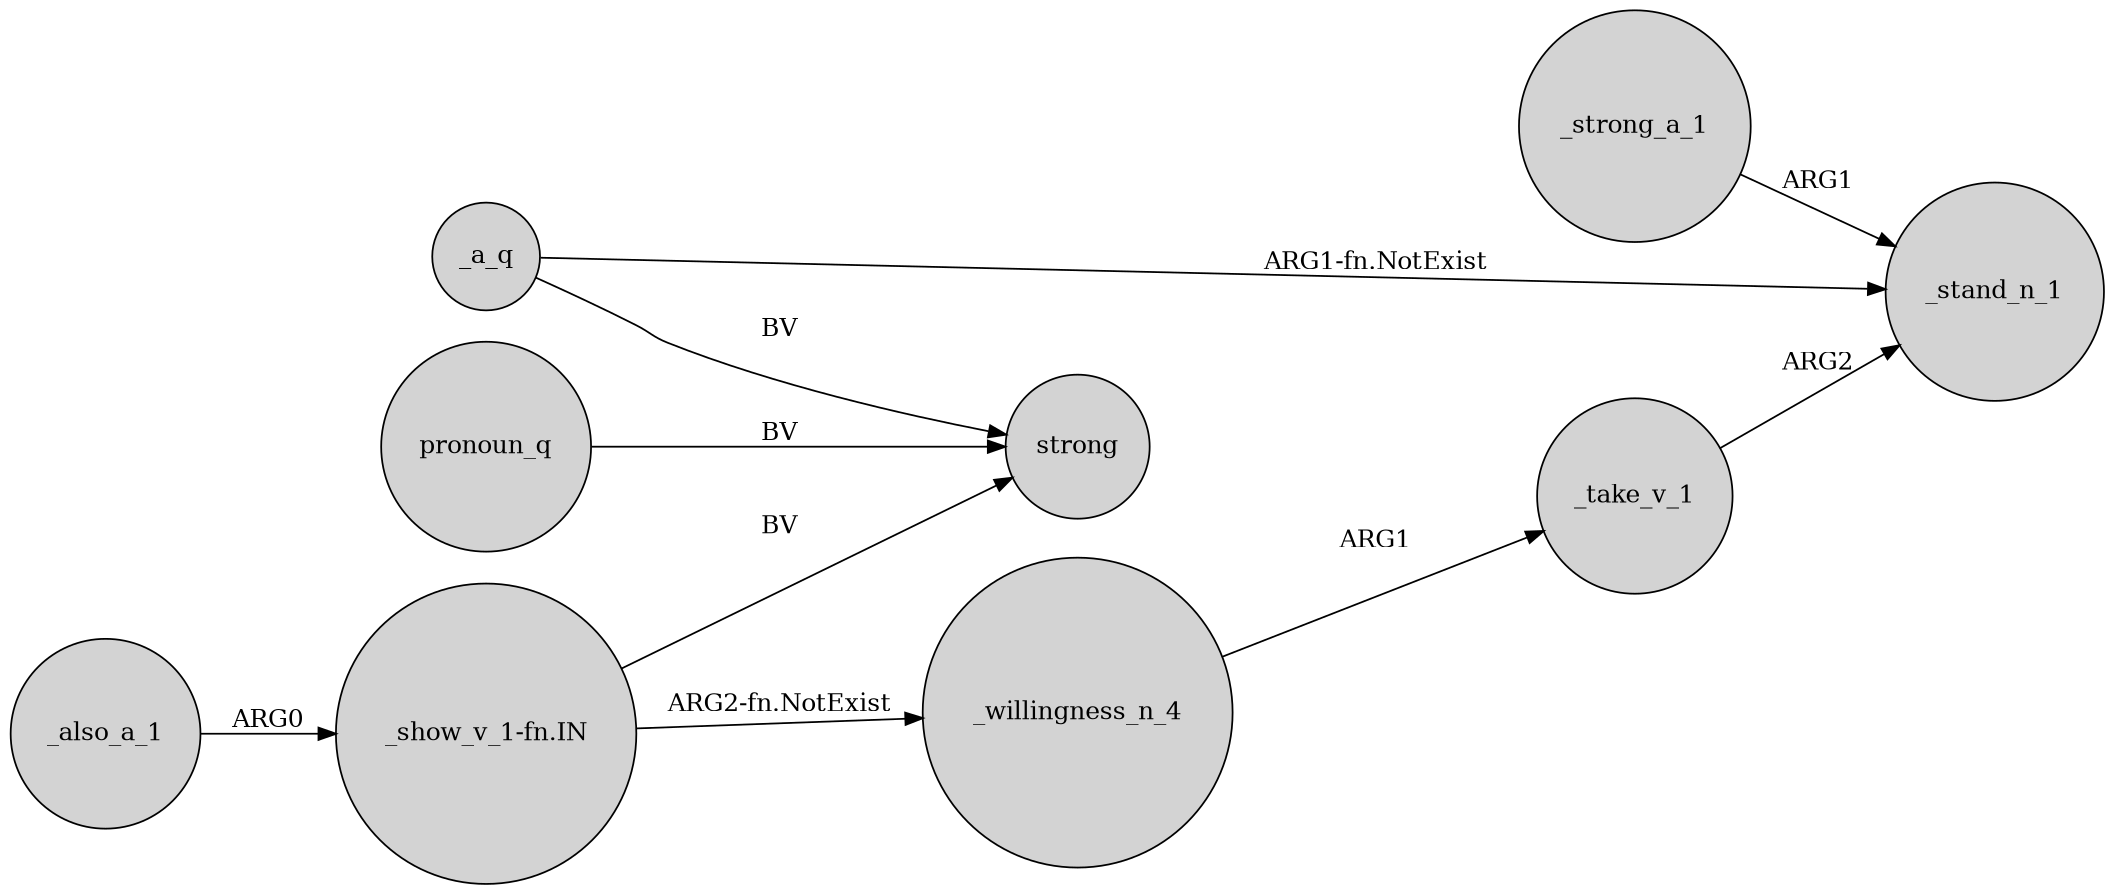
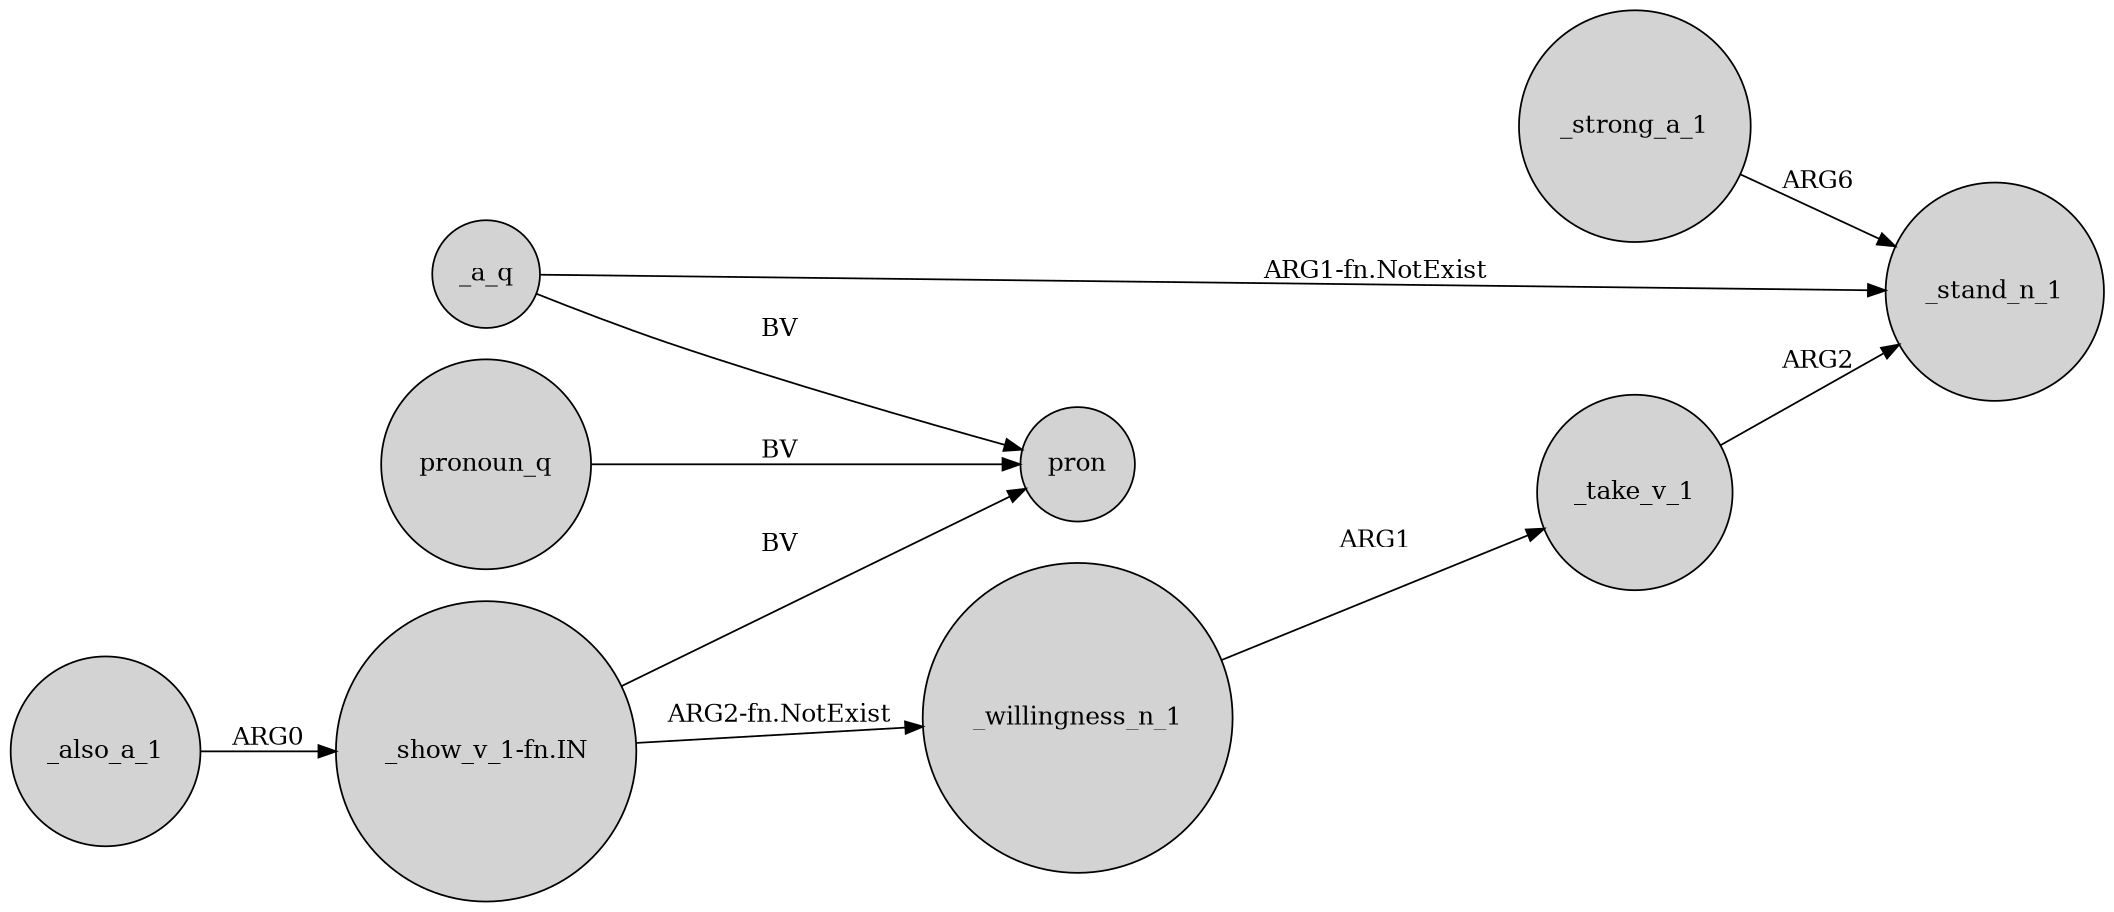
(1818, 182) -> (1818, 182)
(1078, 447) -> (1078, 464)
(1078, 713) -> (1078, 718)
